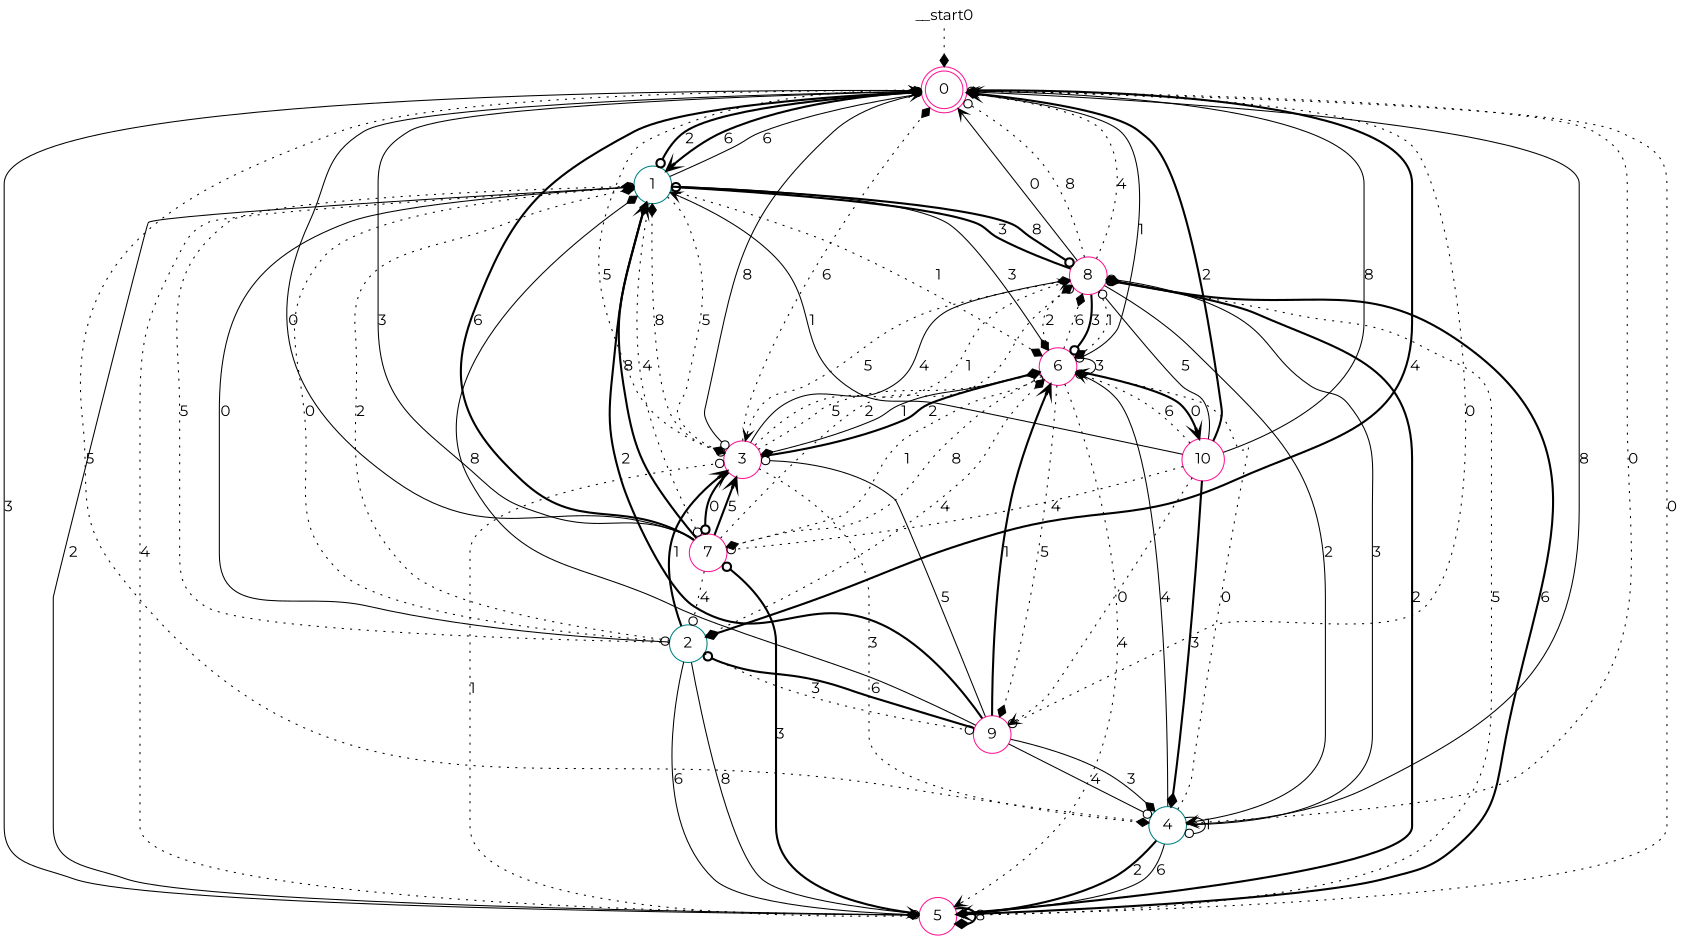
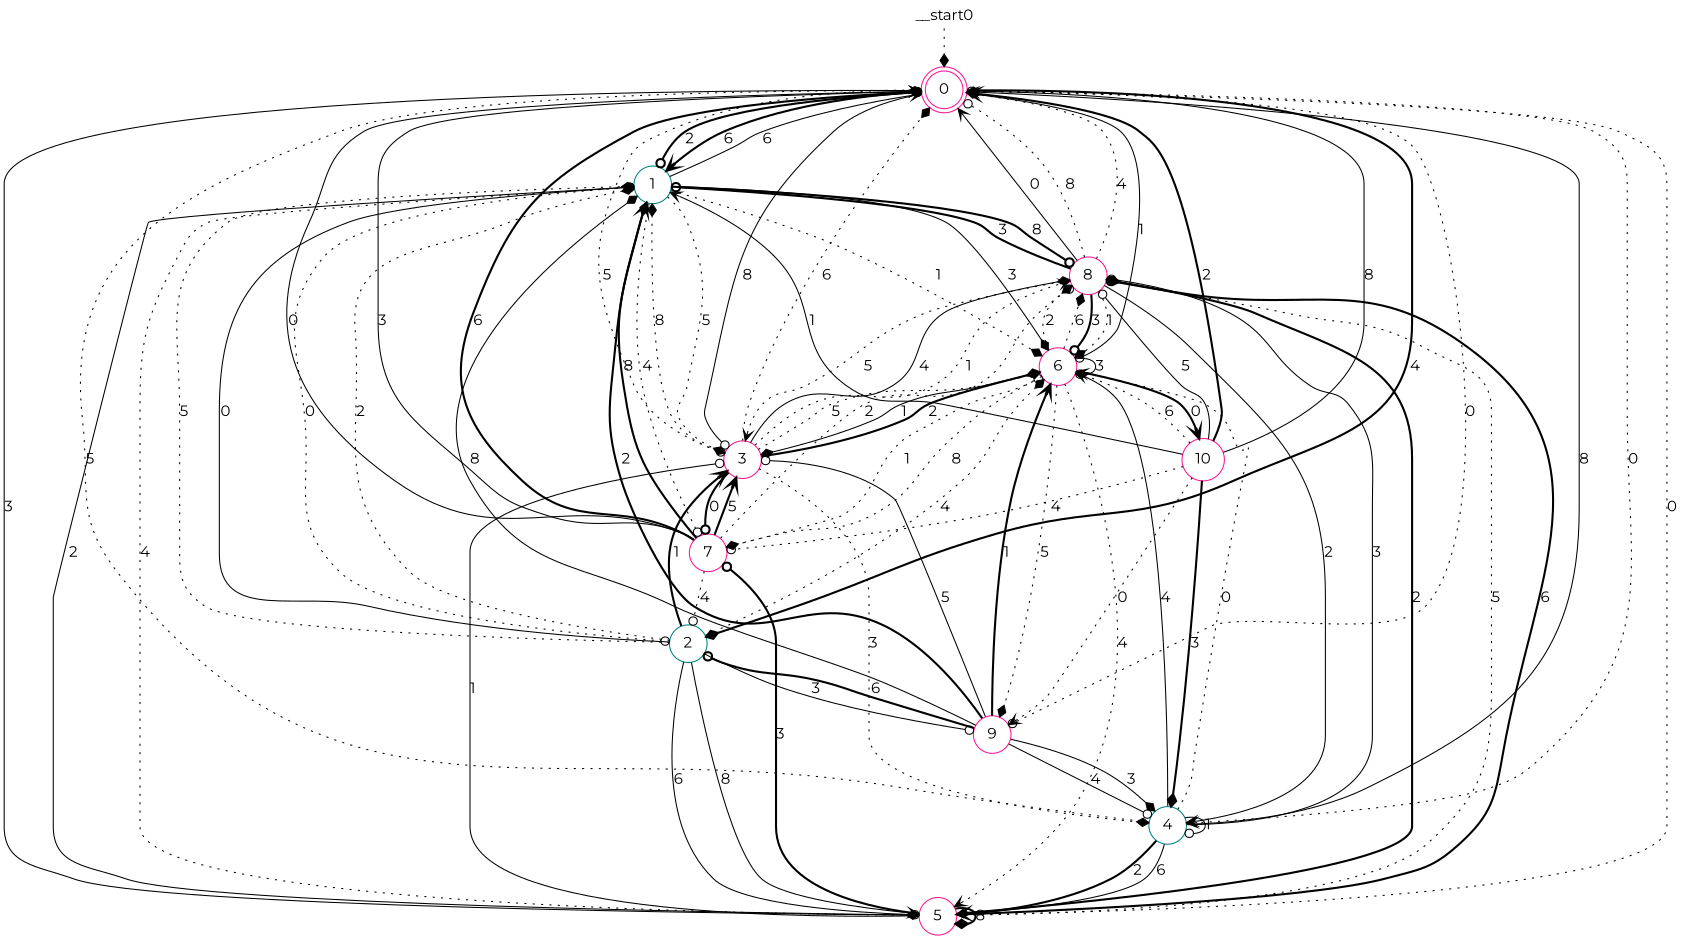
(831, 702) -> (831, 702)
(470, 792) -> (470, 792)
